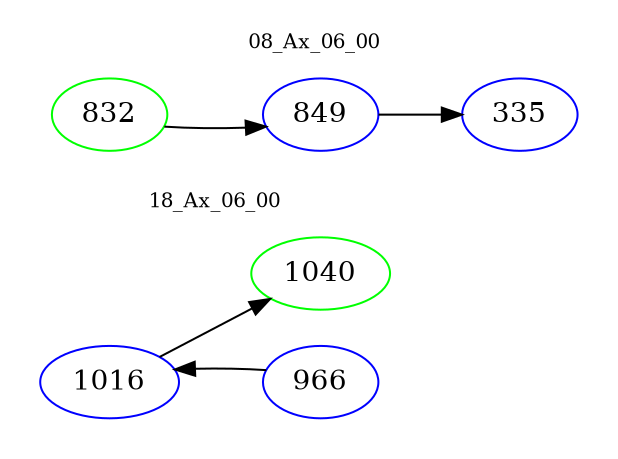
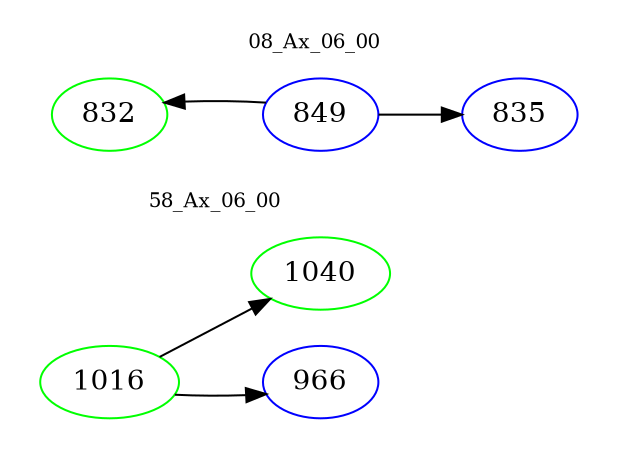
(520, 115) -> (520, 115)
(205, 128) -> (226, 101)
(215, 202) -> (215, 202)
(231, 369) -> (210, 396)
(110, 382) -> (110, 382)
